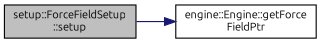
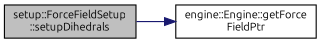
(70, 22) -> (70, 22)
